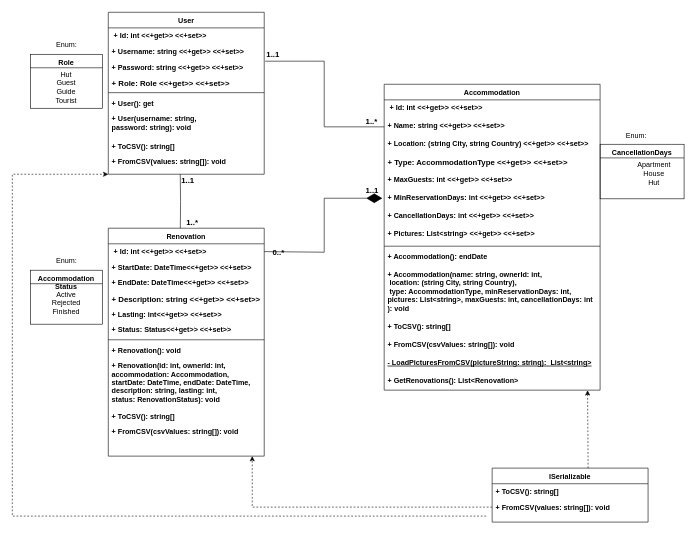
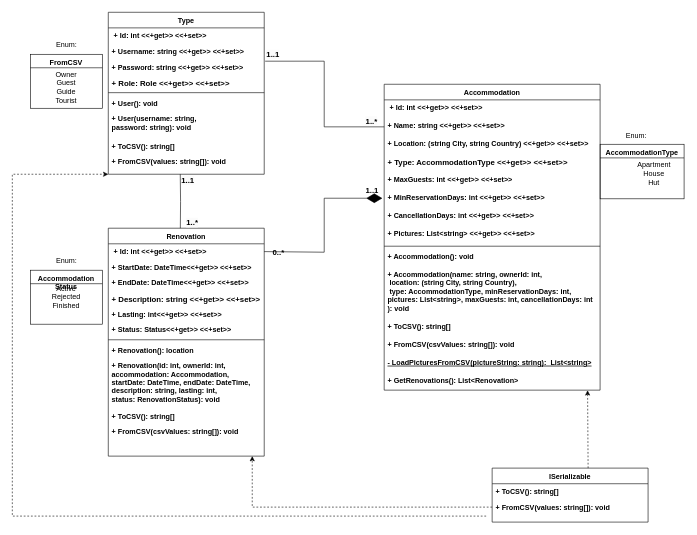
(186, 20) -> (186, 20)
(66, 63) -> (66, 63)
(66, 87) -> (66, 87)
(135, 103) -> (136, 103)
(642, 153) -> (642, 153)
(436, 257) -> (429, 257)
(66, 303) -> (66, 297)
(147, 350) -> (154, 350)
